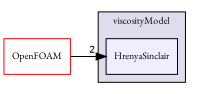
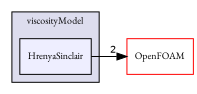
(83, 57) -> (105, 57)
